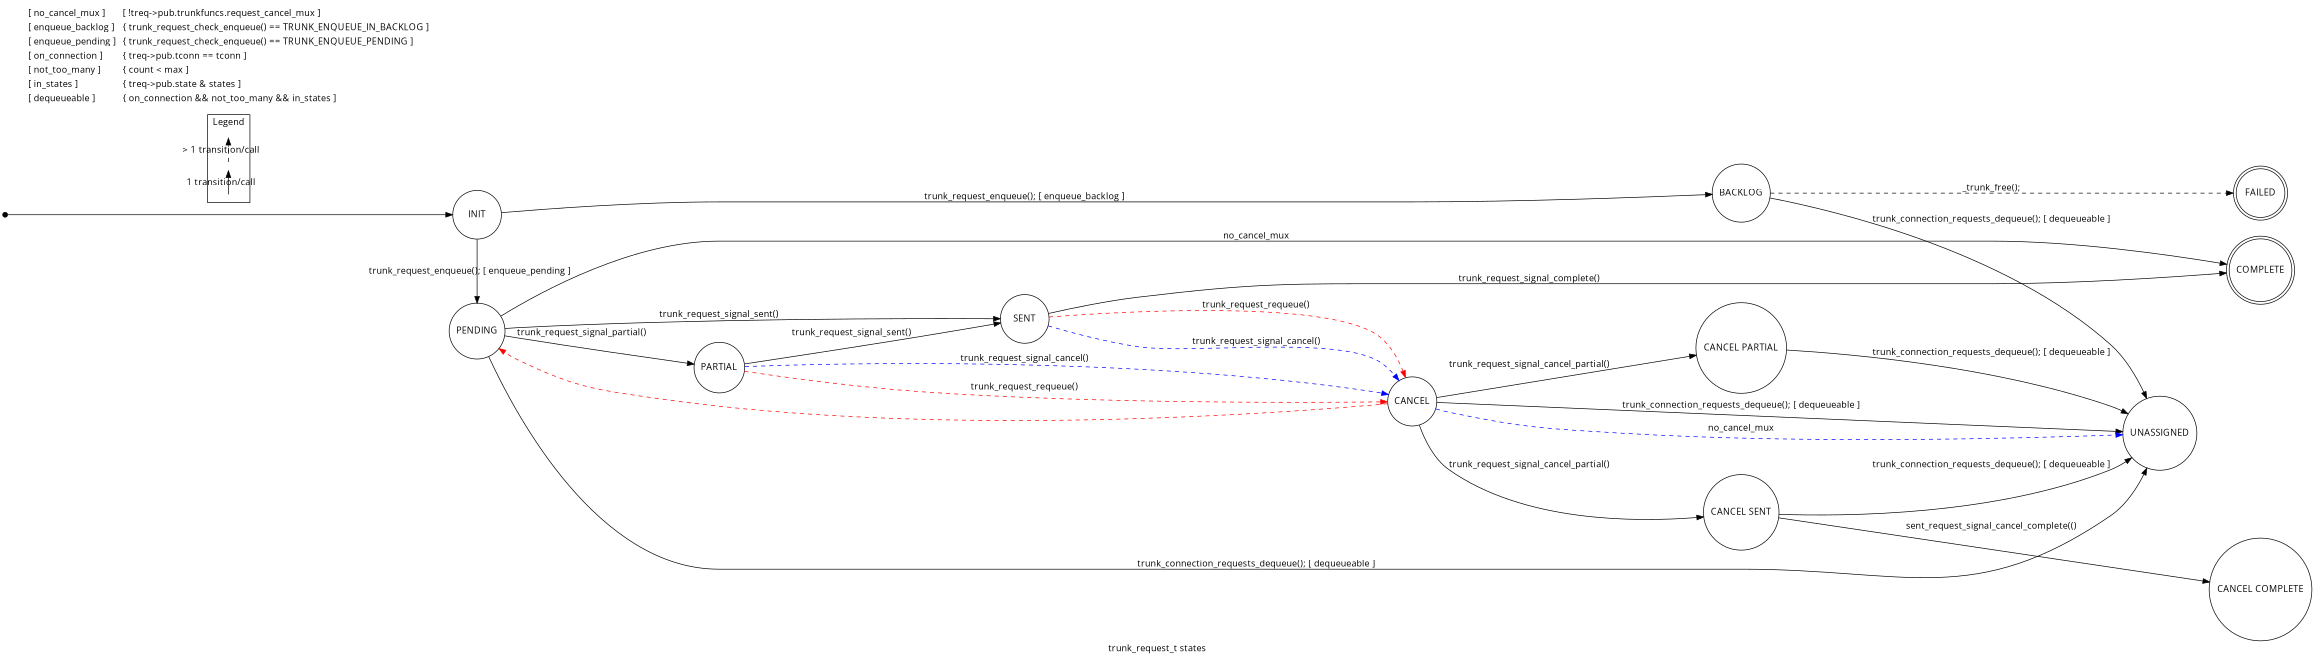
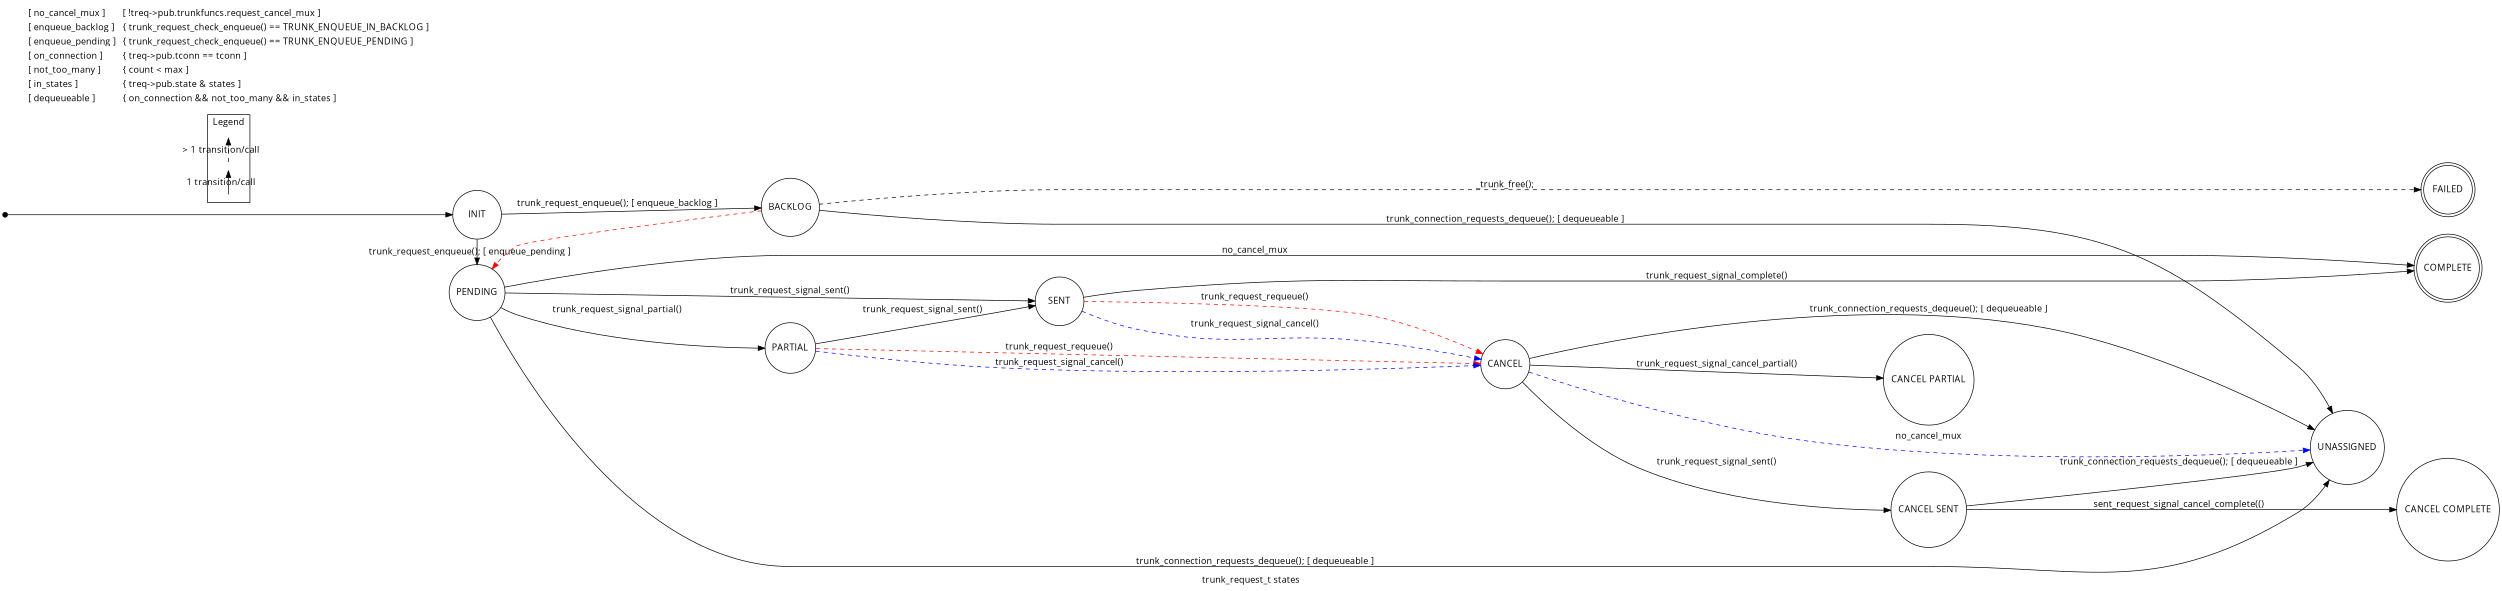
(1956, 369) -> none
(942, 419) -> (625, 228)
(1530, 465) -> (1717, 462)
